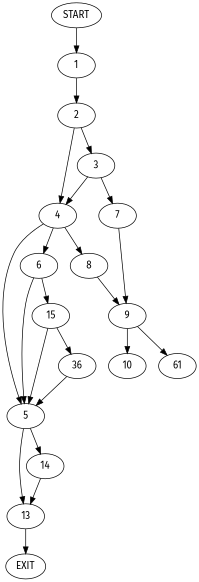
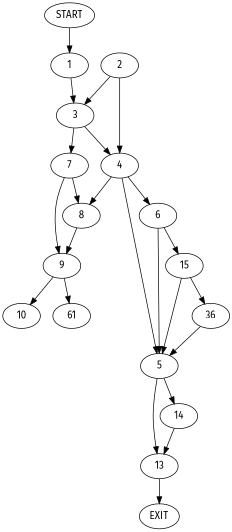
(77, 87) -> (72, 87)
none -> (75, 187)
